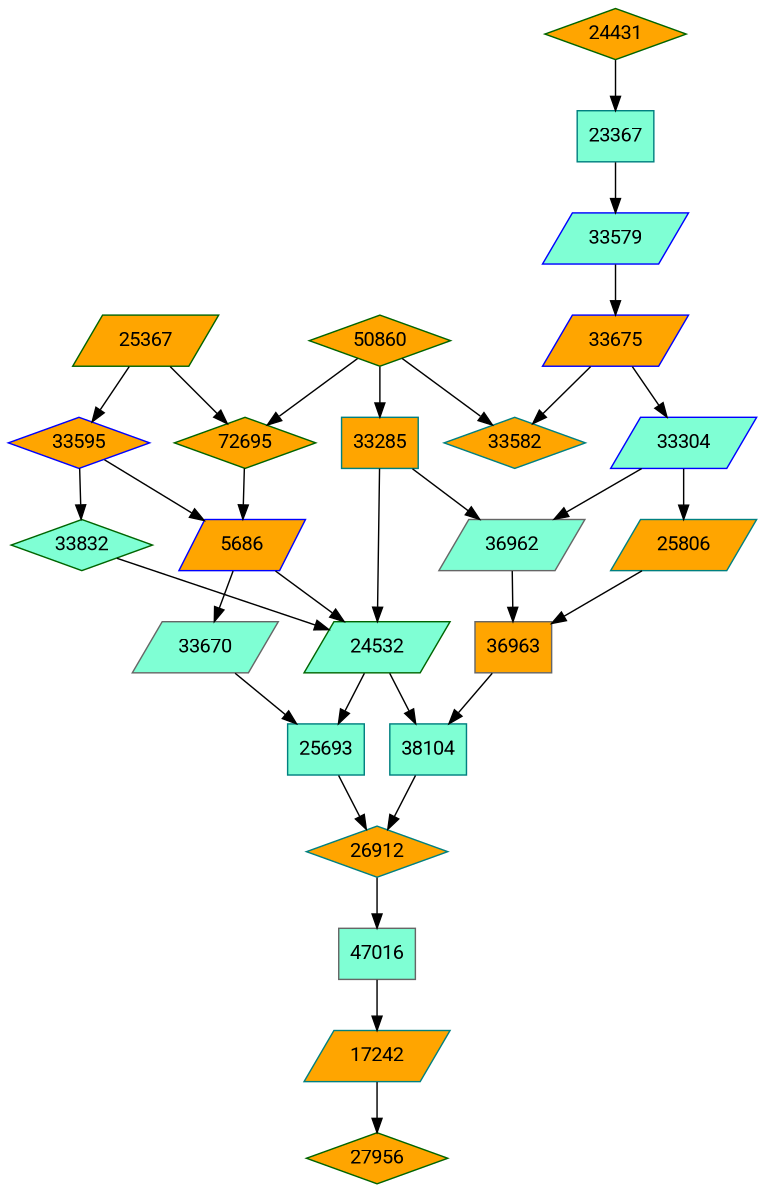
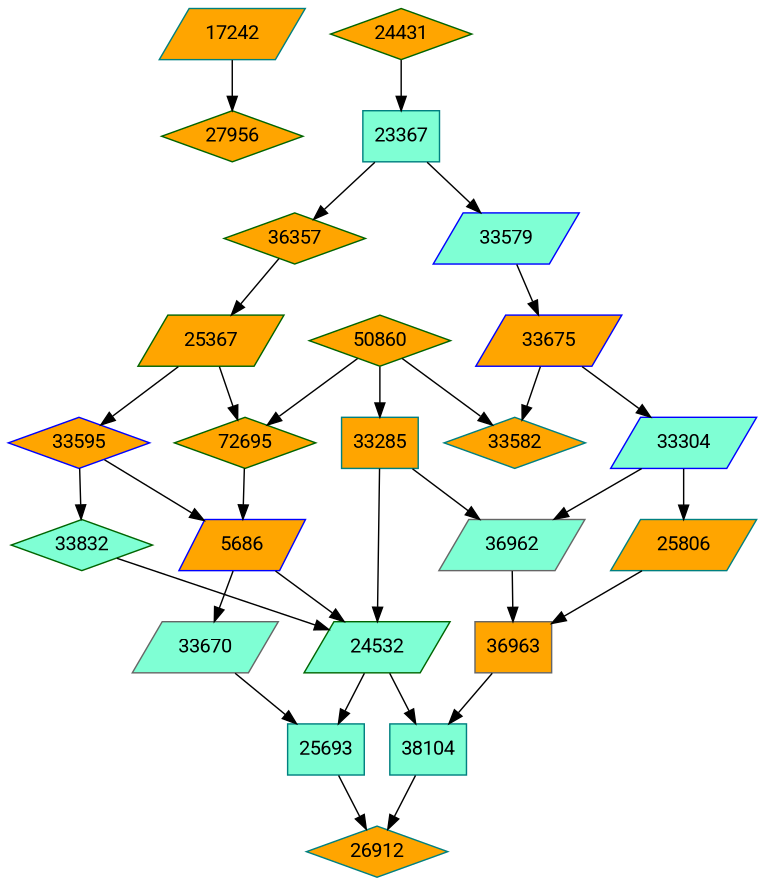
none -> (295, 238)
(377, 954) -> none
